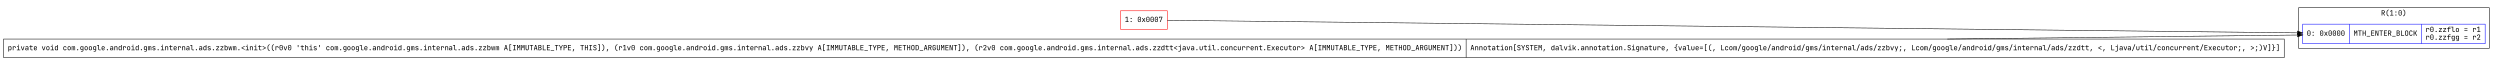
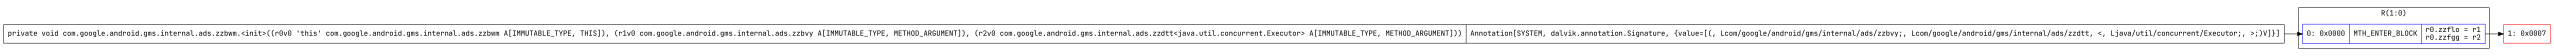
(1732, 27) -> (2492, 34)
